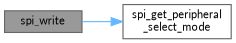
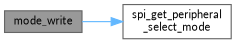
(43, 22) -> (43, 22)
